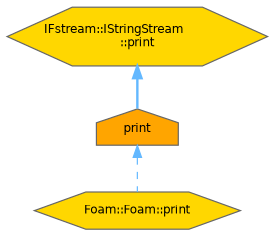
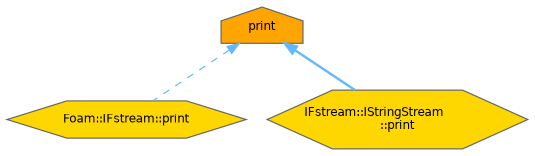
(137, 93) -> (325, 70)
(137, 211) -> (127, 120)
